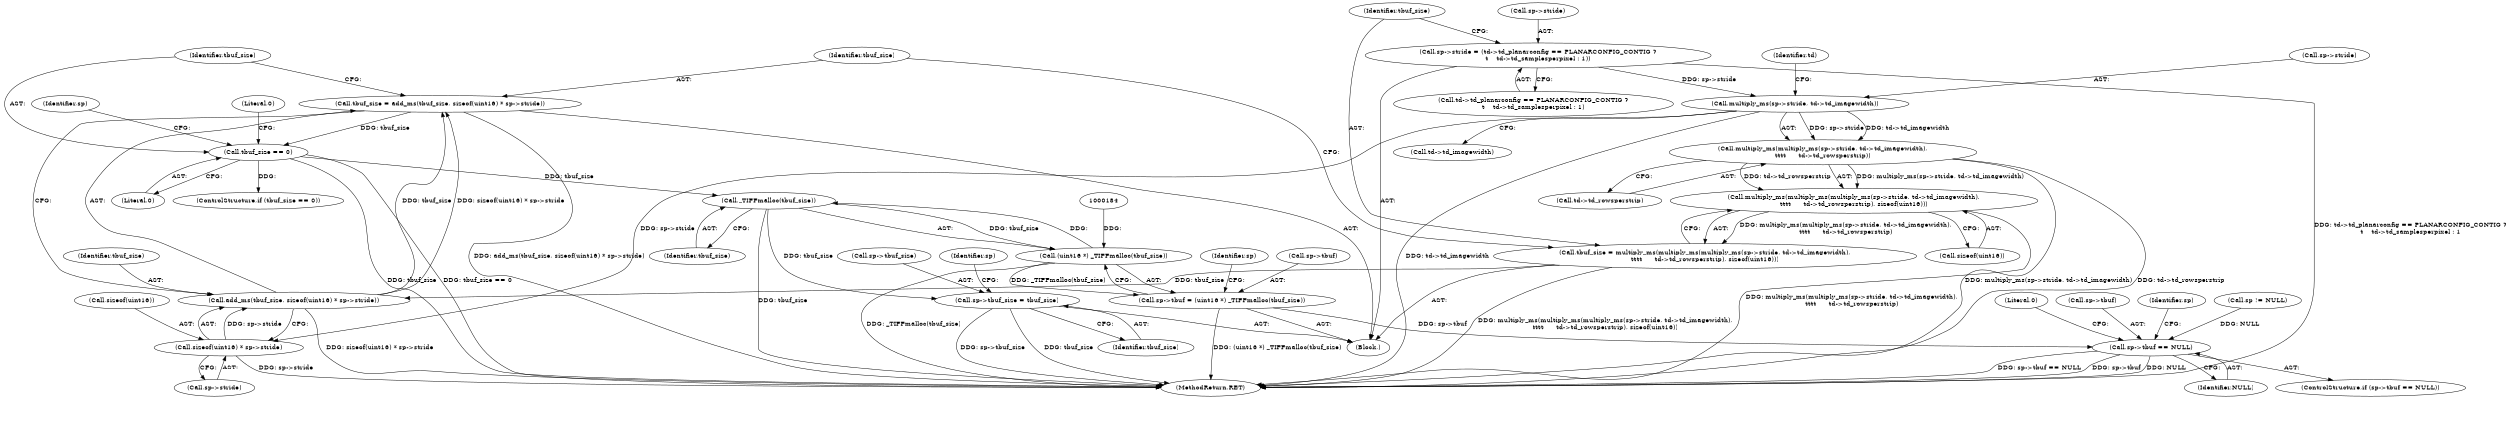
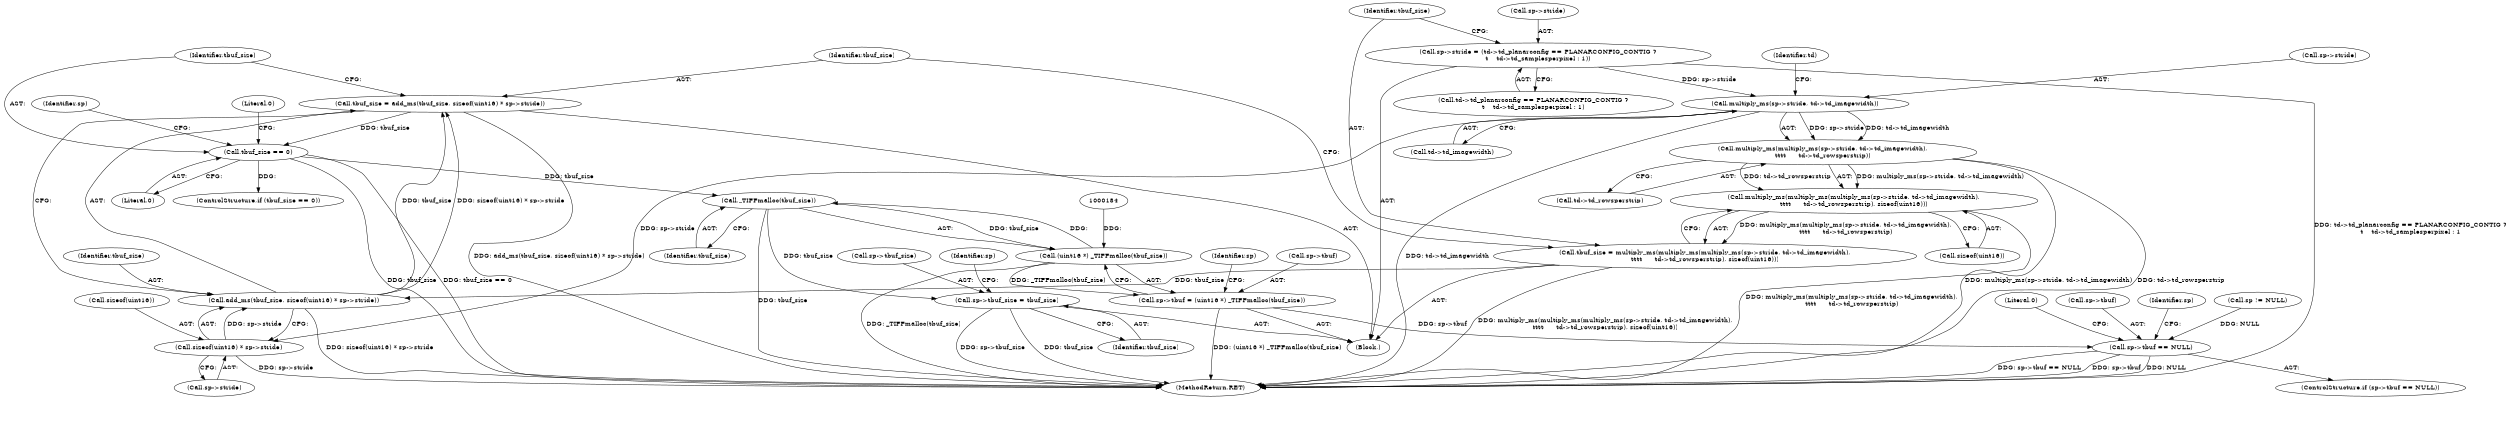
none -> (1586, 118)
(2226, 388) -> none
